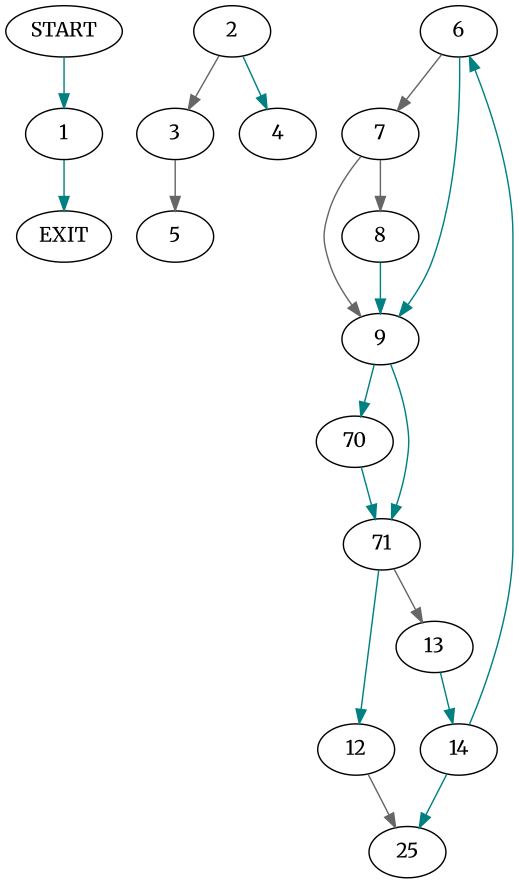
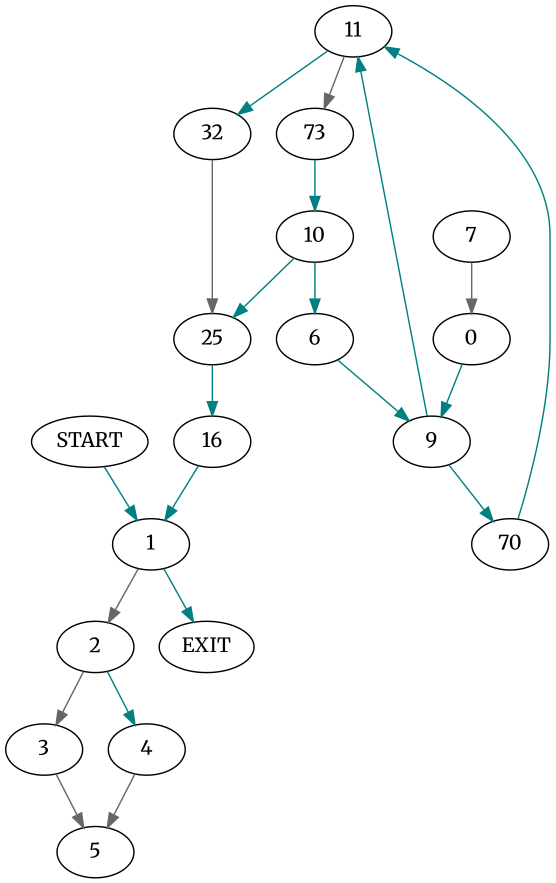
(424, 77) -> none
(325, 229) -> none
(380, 237) -> (472, 339)
none -> (212, 442)
(382, 544) -> (353, 31)
none -> (127, 589)
(435, 647) -> (315, 134)
(356, 750) -> (212, 134)
(459, 750) -> (315, 237)
none -> (124, 794)
